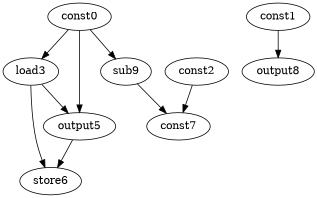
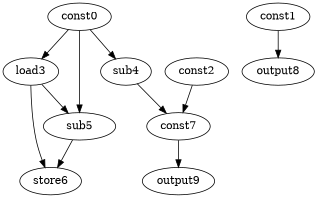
(126, 72) -> (126, 72)
(80, 126) -> (80, 126)
none -> (178, 181)
